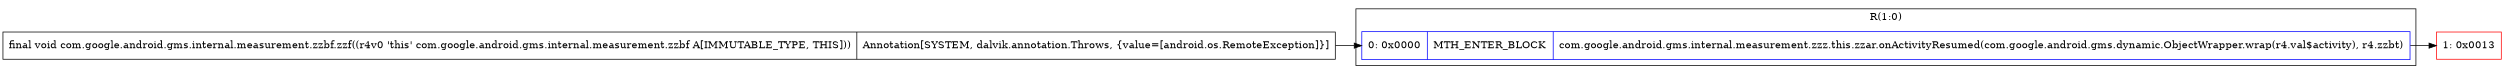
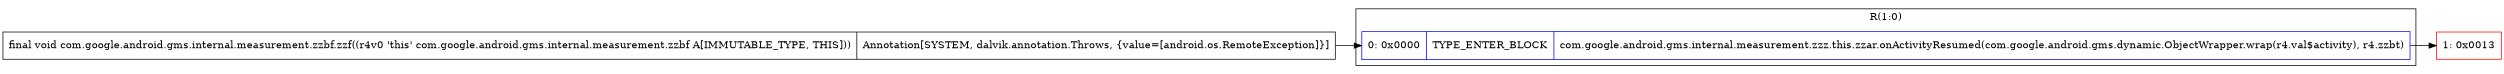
(1490, 45) -> (1490, 45)
